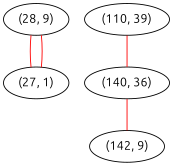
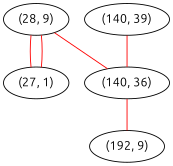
(127, 19) -> (127, 19)
none -> (81, 51)
(127, 146) -> (127, 146)
